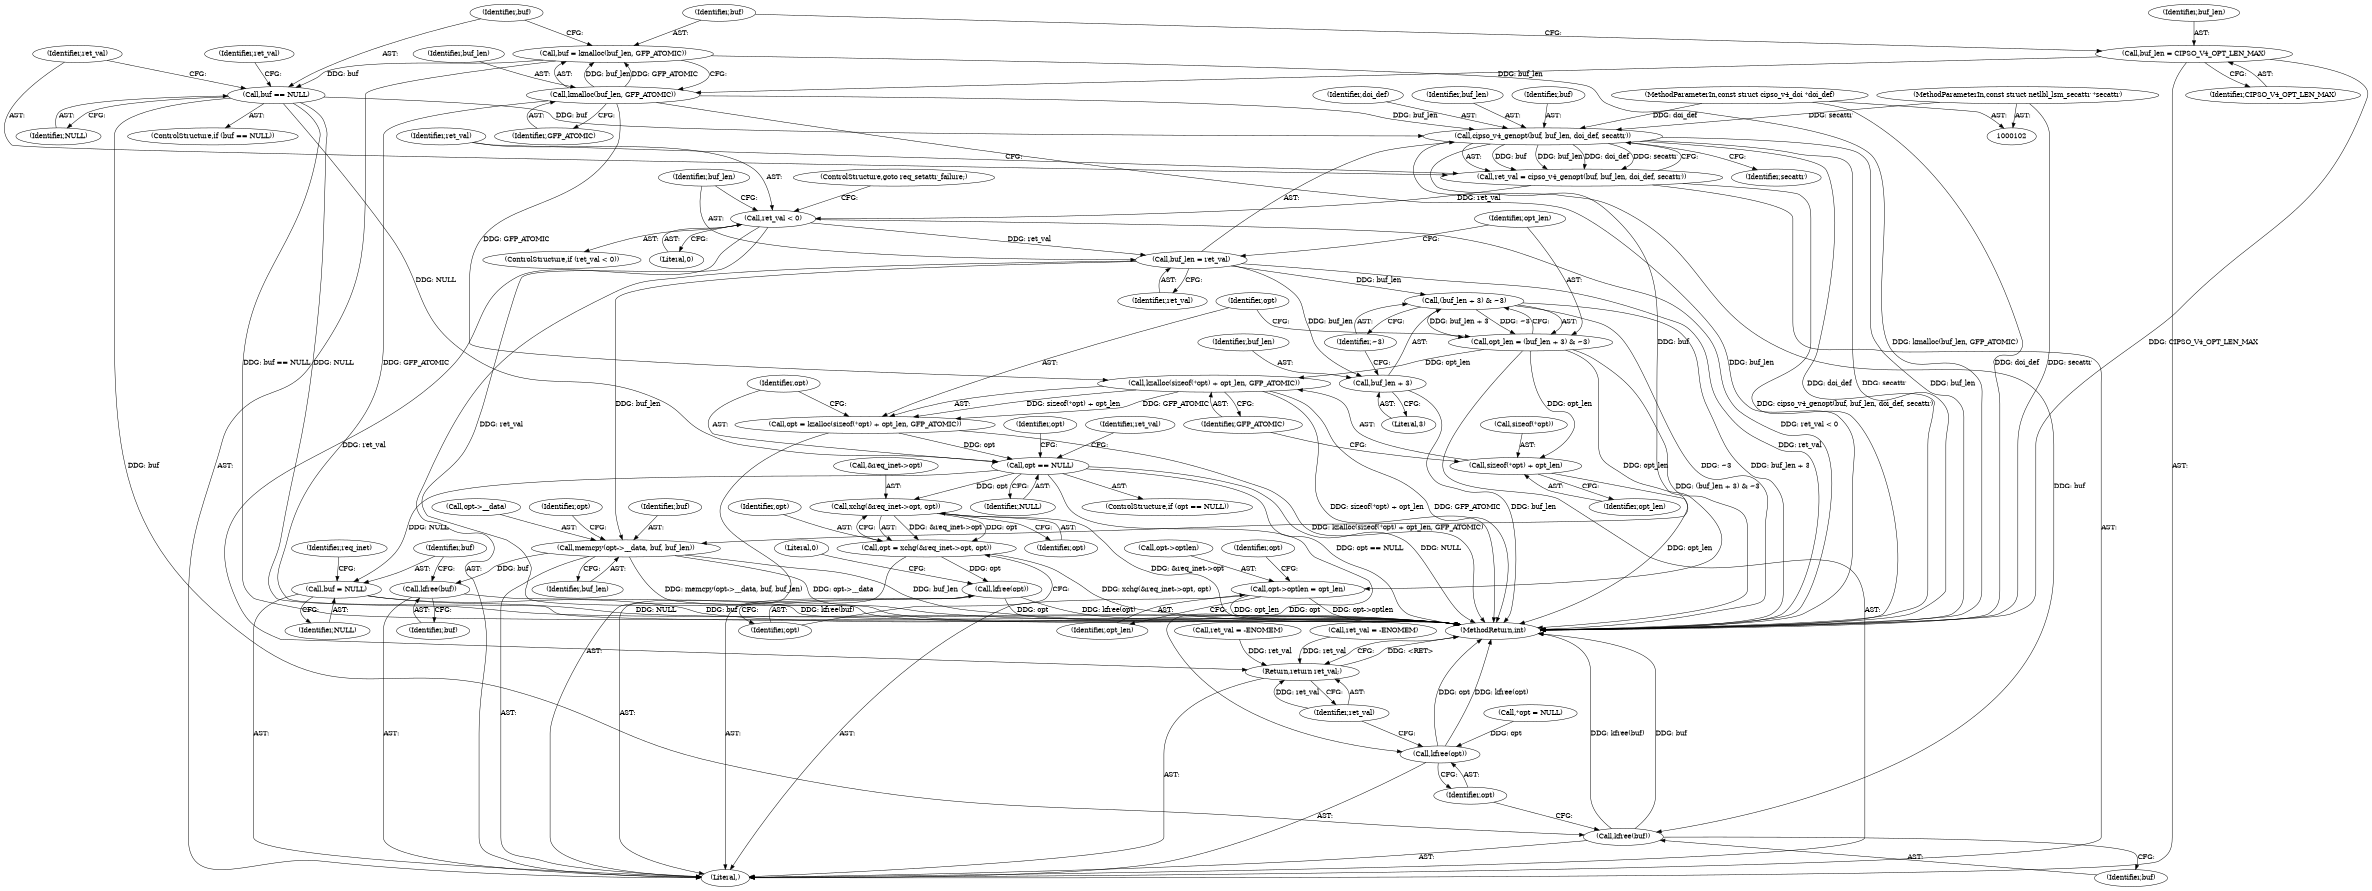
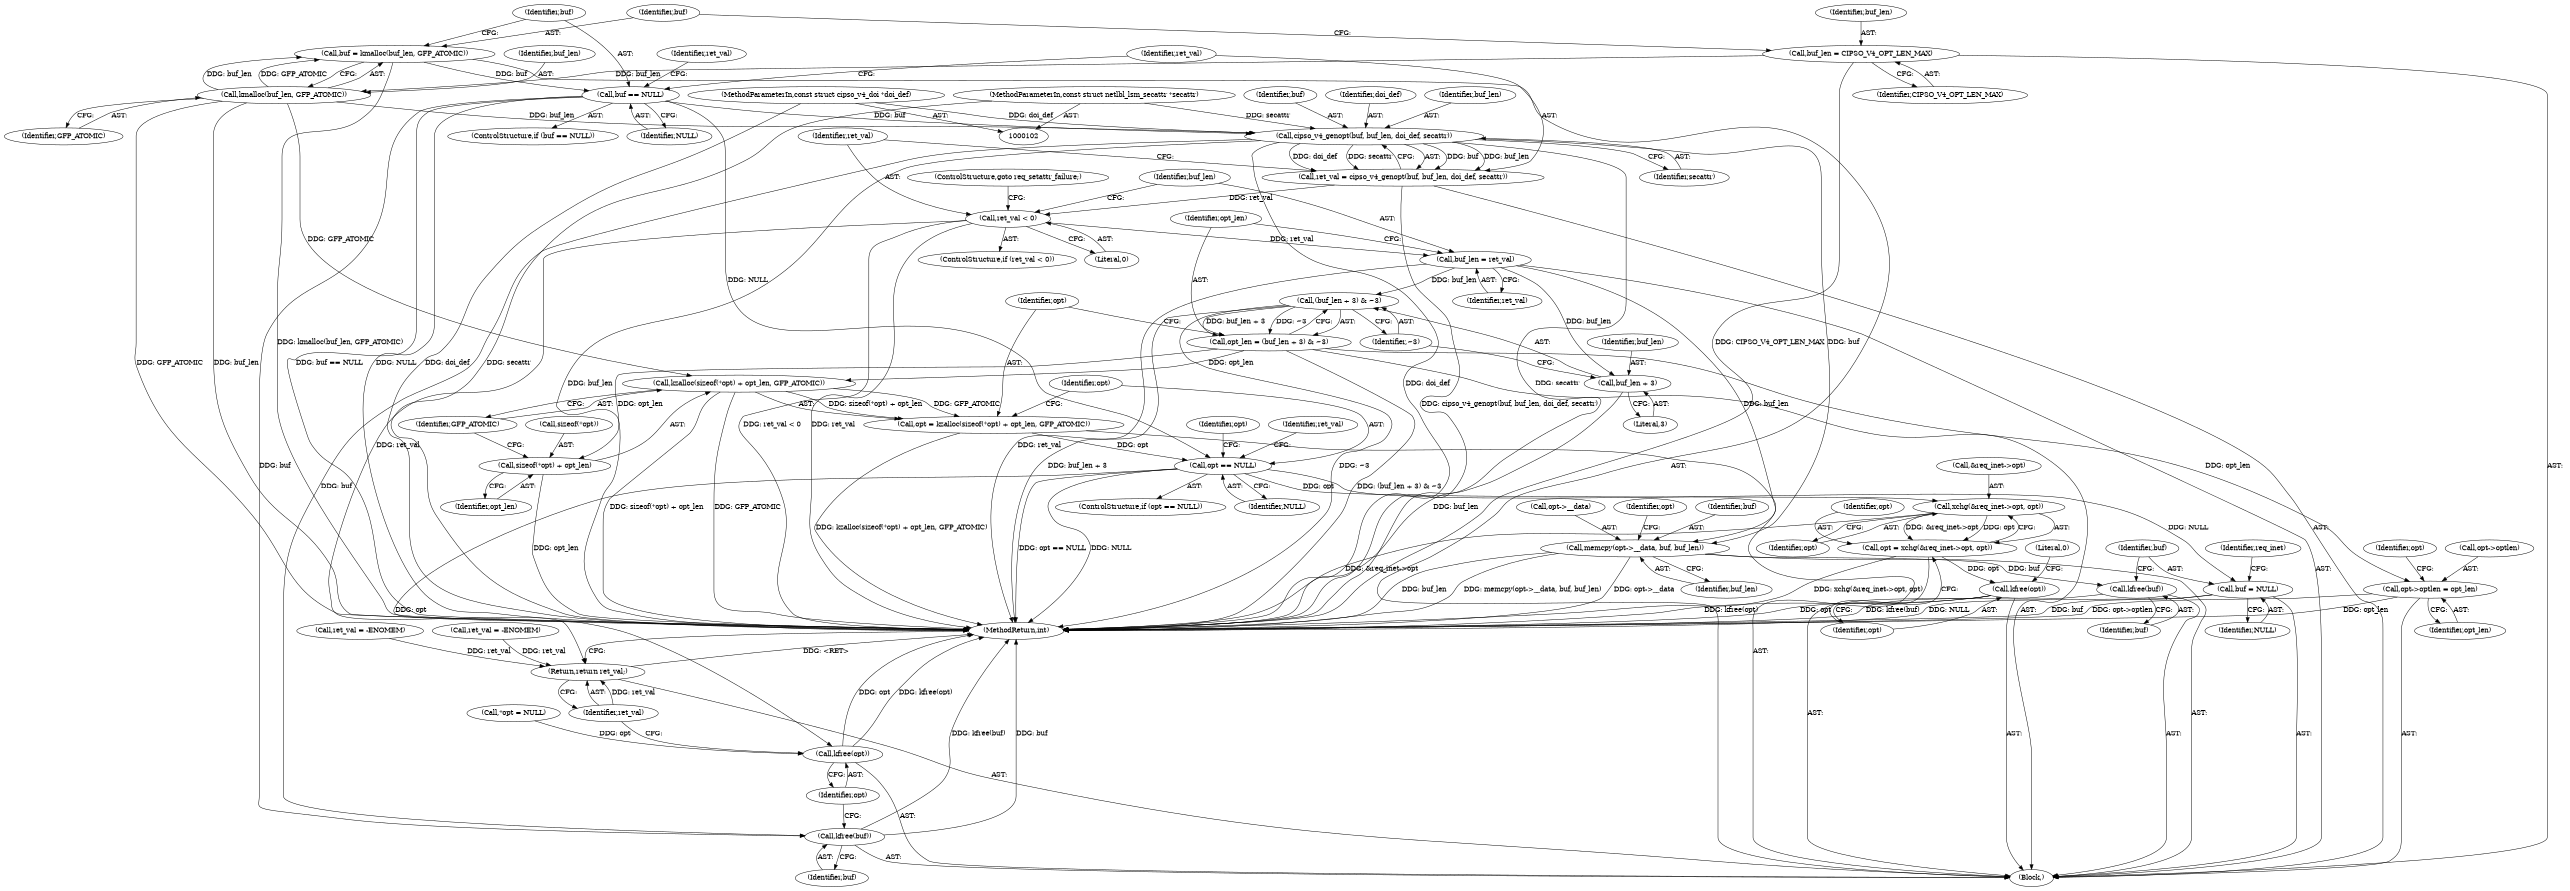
(1317, 177) -> (1588, 143)
(725, 878) -> (2032, 878)
